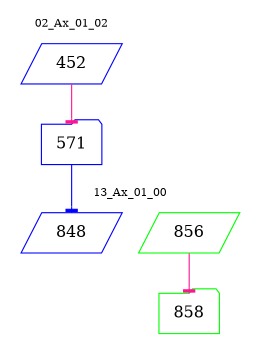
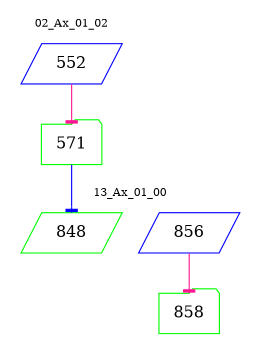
(72, 64) -> (72, 64)
(72, 144) -> (72, 144)
(72, 233) -> (72, 233)
(189, 233) -> (189, 233)
